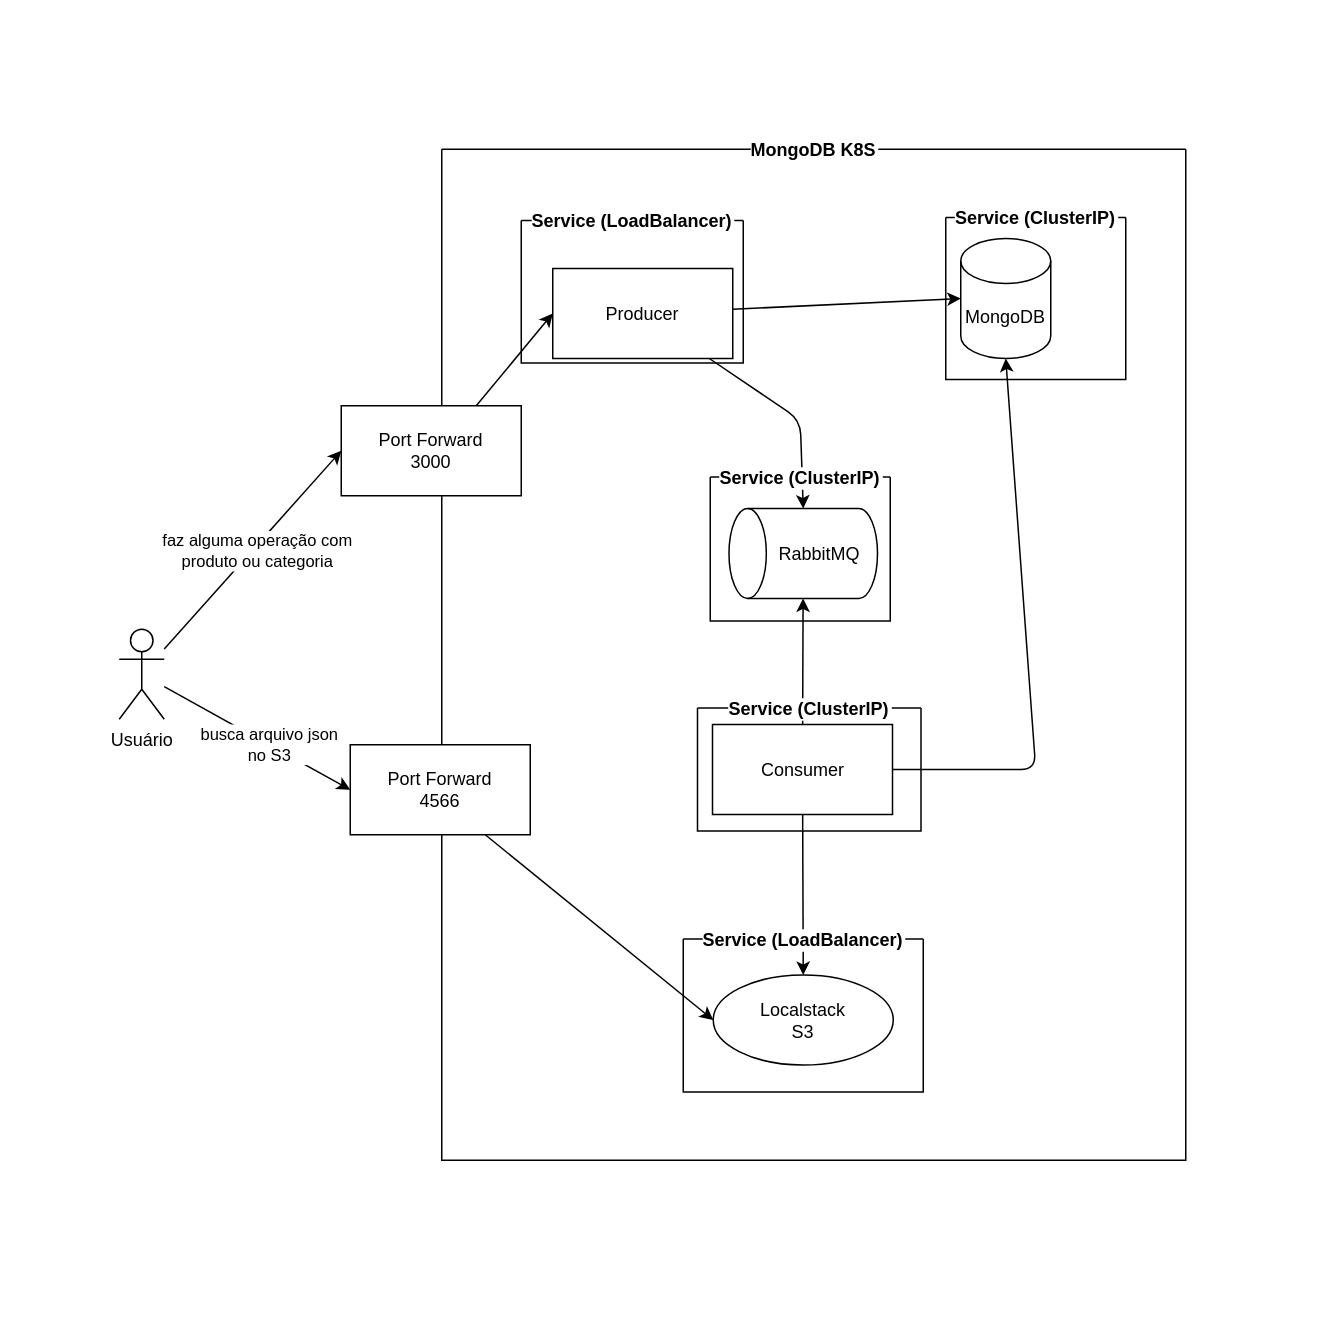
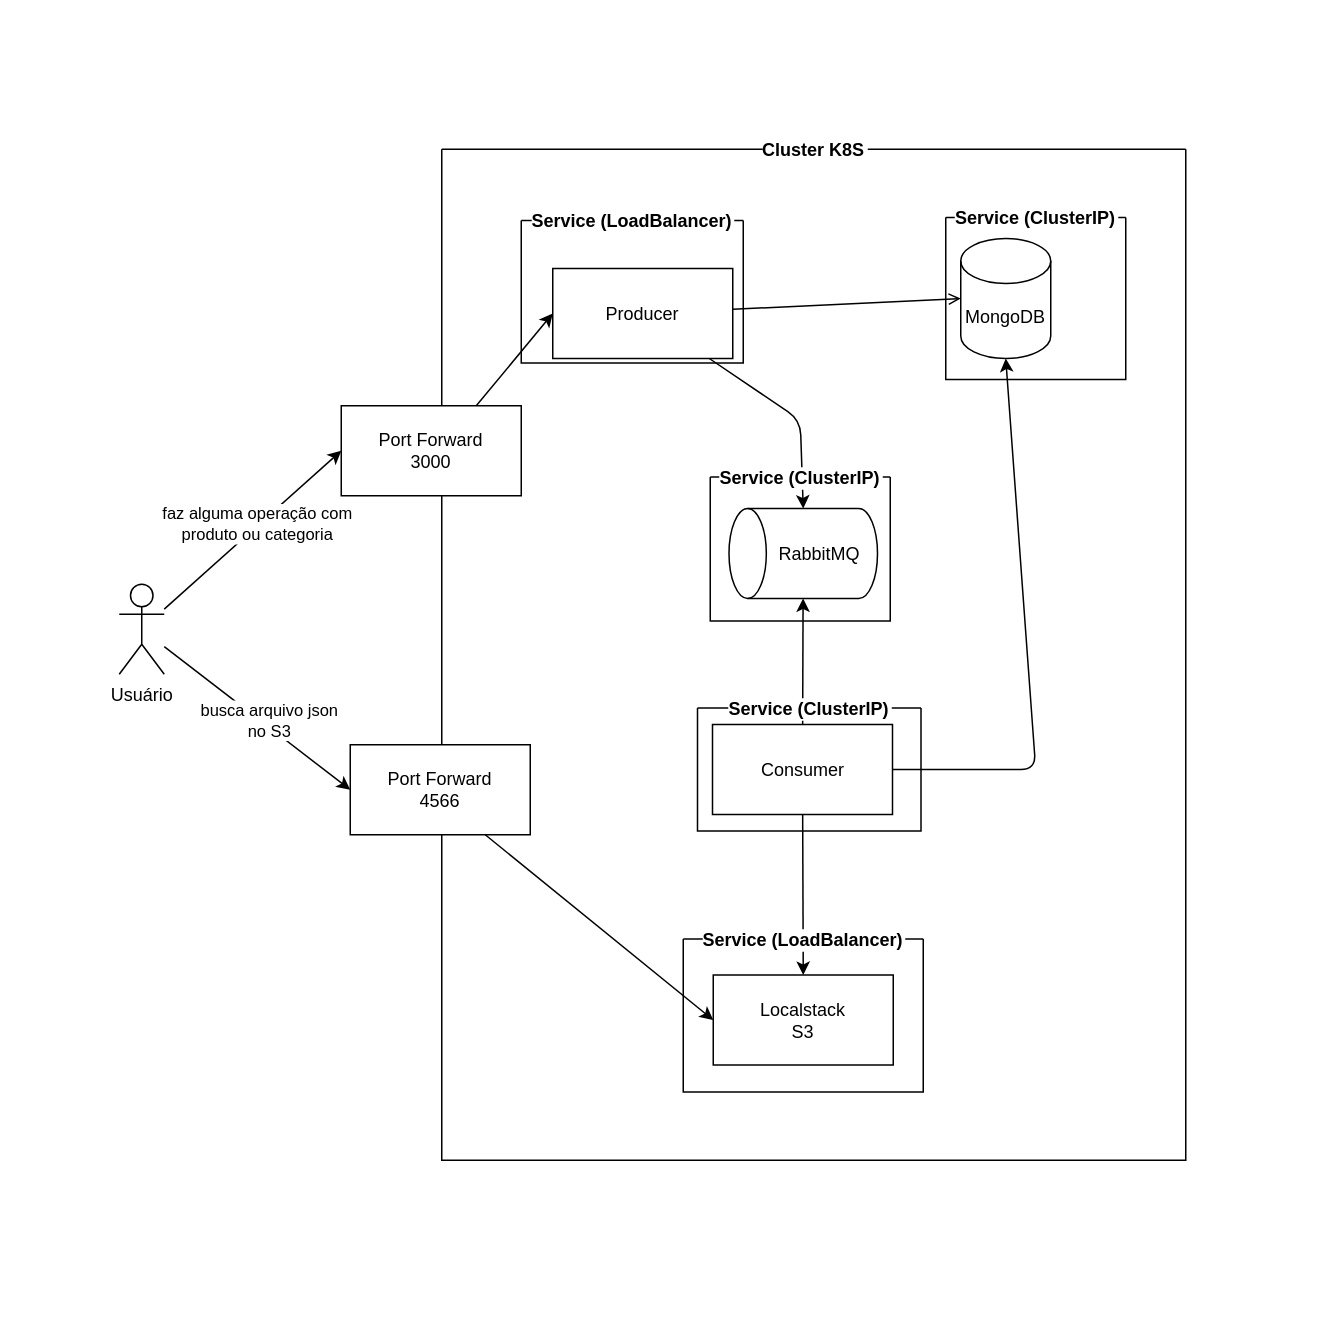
(813, 150) -> (813, 150)
(949, 299) -> (951, 299)
(142, 674) -> (142, 629)
(803, 1020) -> (803, 1020)
